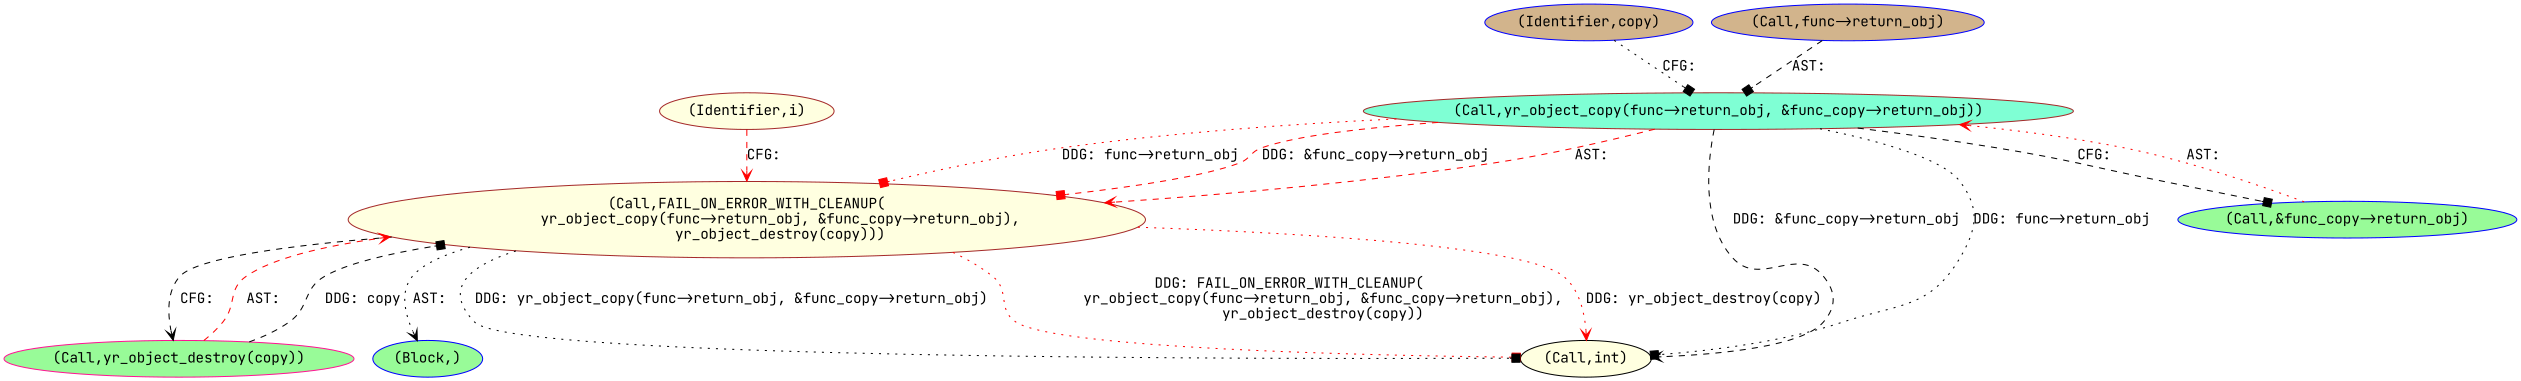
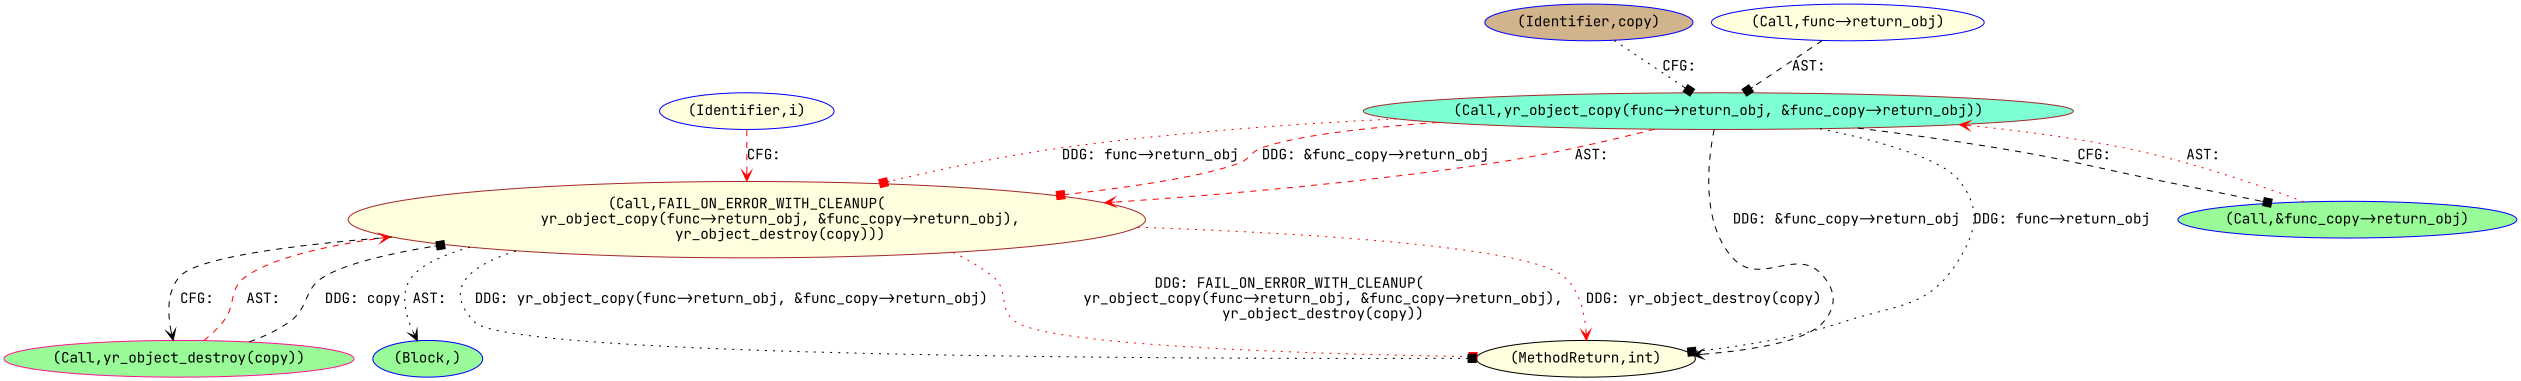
(1848, 22) -> (1848, 22)
(747, 111) -> (747, 111)
(1586, 359) -> (1586, 359)
